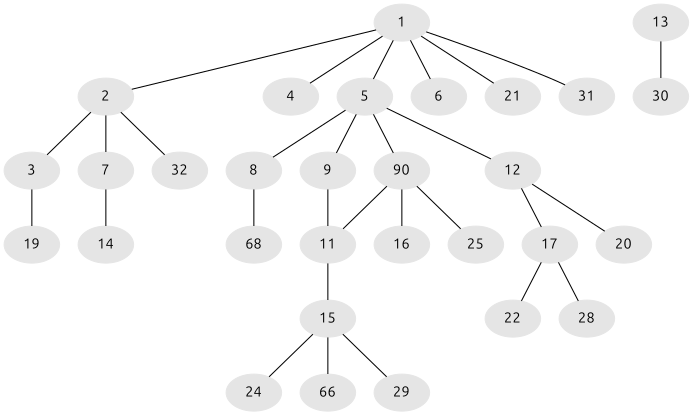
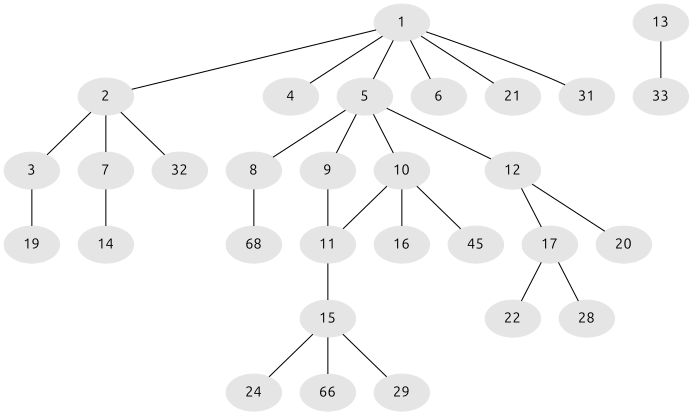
(661, 97) -> (661, 97)
(402, 171) -> (402, 171)
(476, 245) -> (476, 245)
